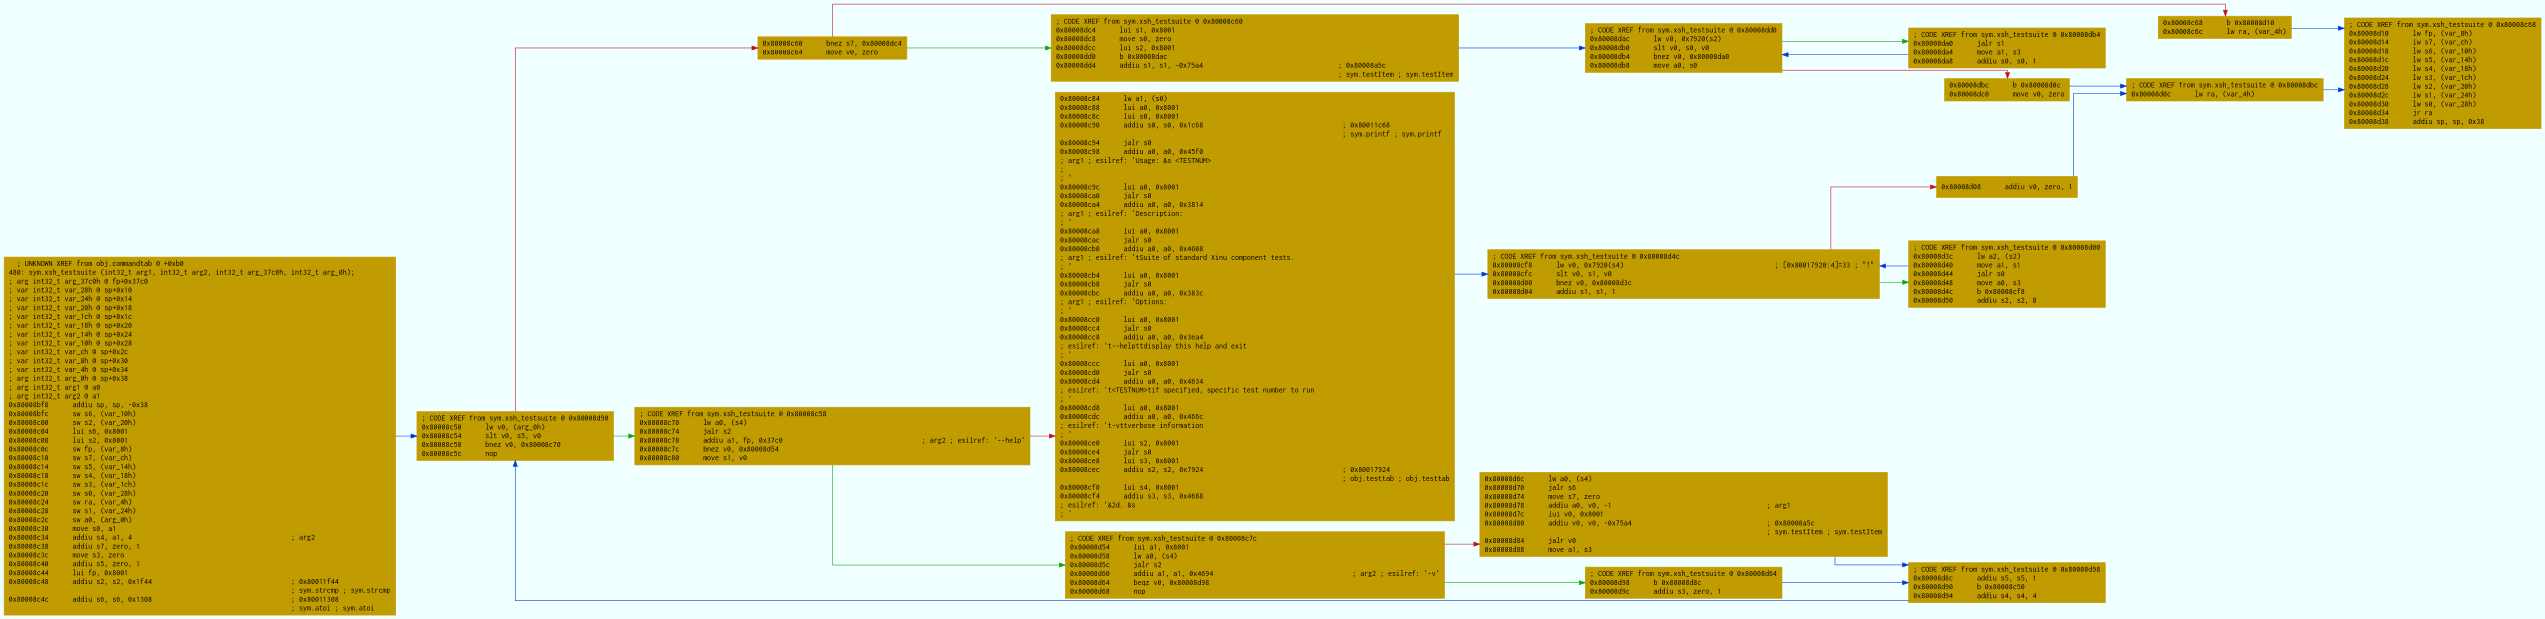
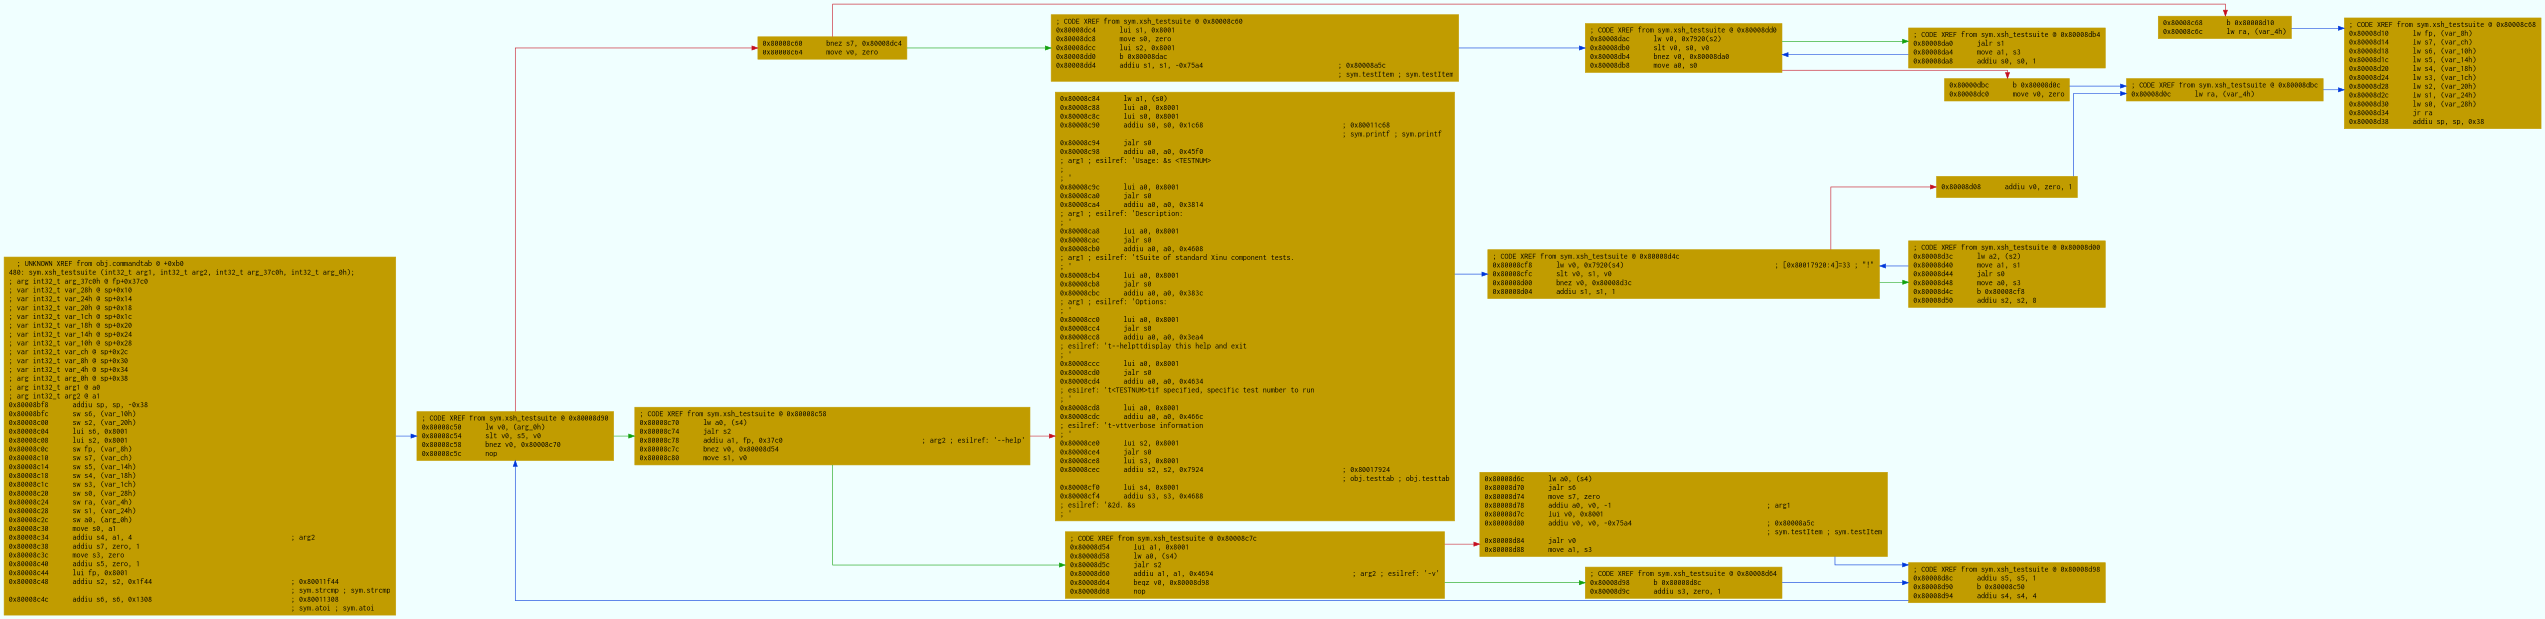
(2007, 90) -> (2007, 90)
